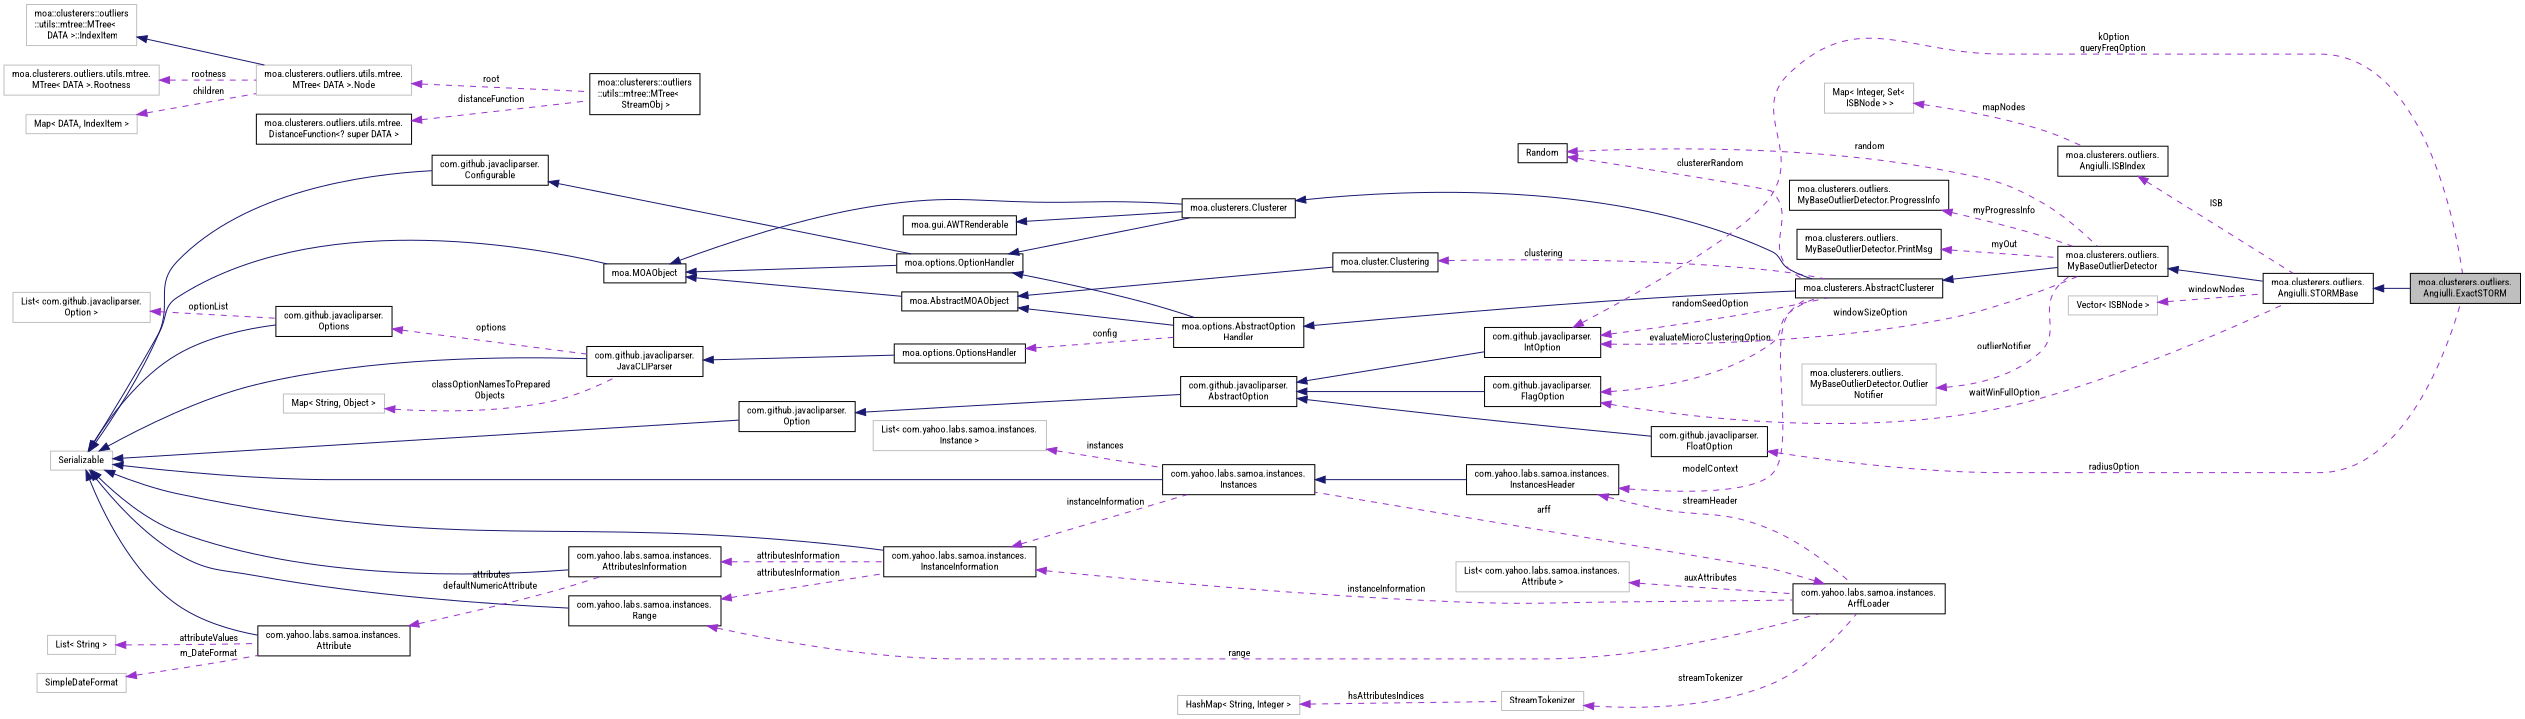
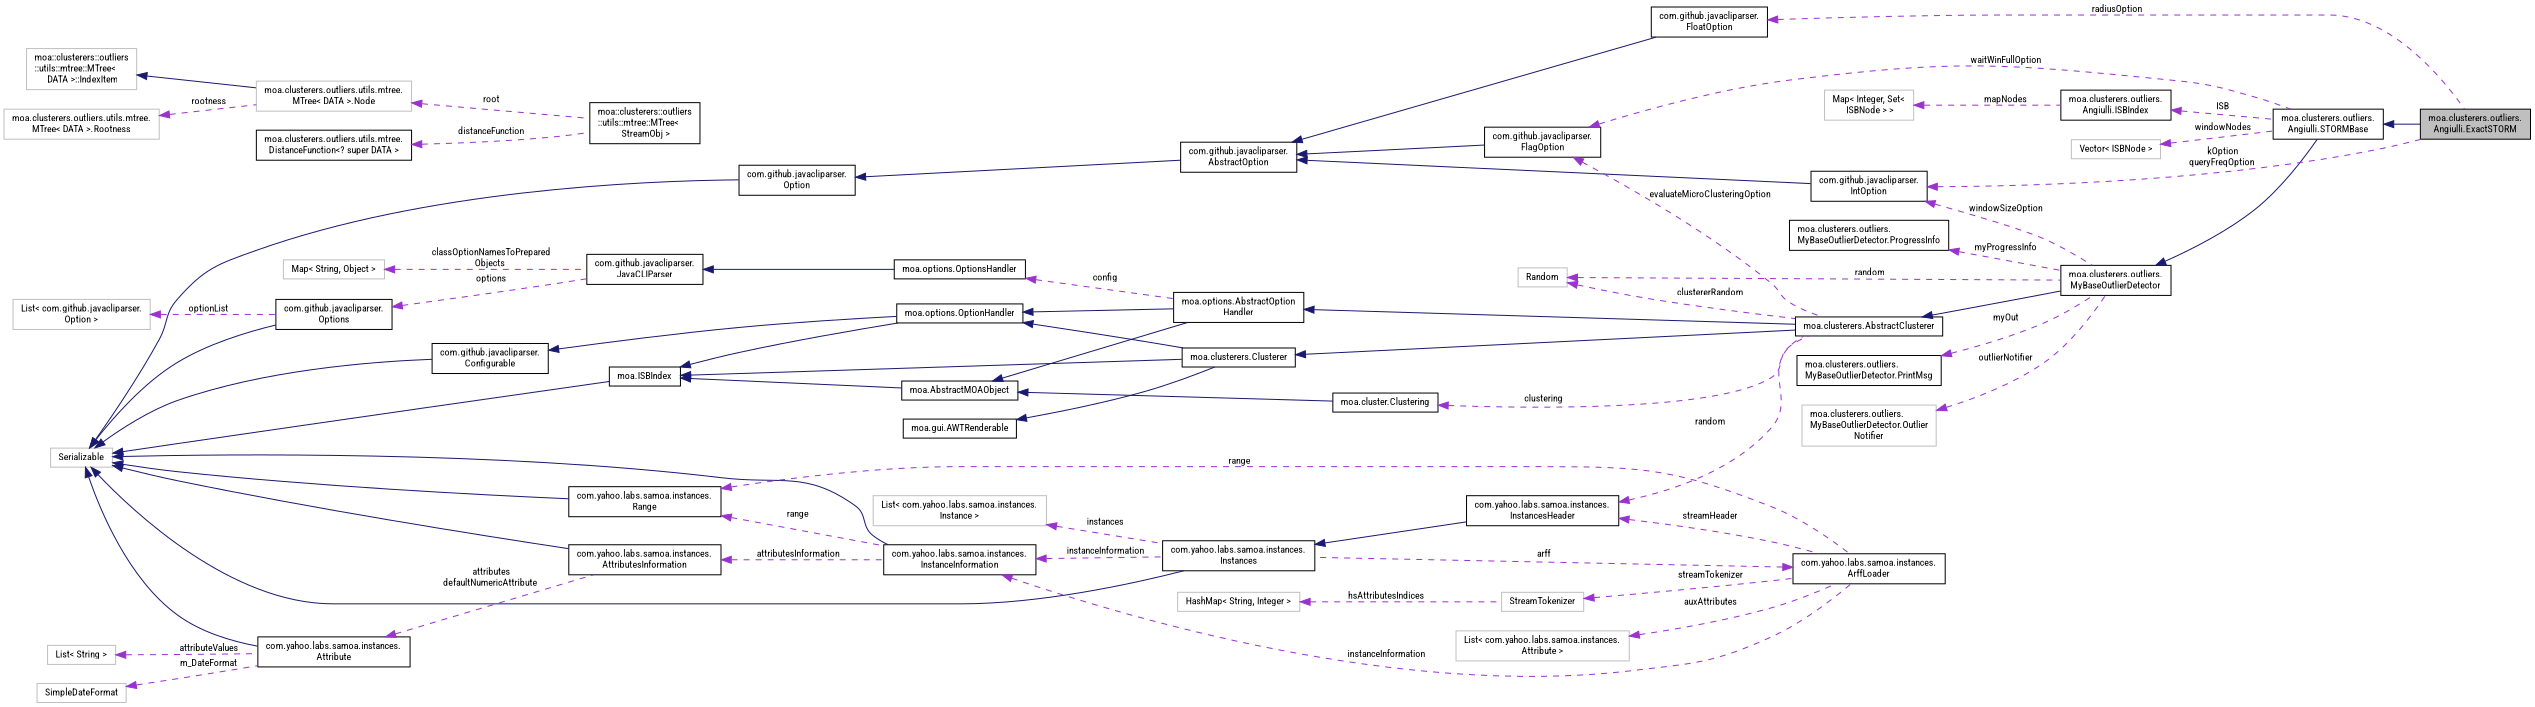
(82, 124) -> none
(1543, 153) -> (1543, 277)
(645, 273) -> (645, 377)
(1720, 318) -> none
(341, 369) -> none
(1709, 469) -> (1709, 422)
(797, 573) -> (797, 514)
